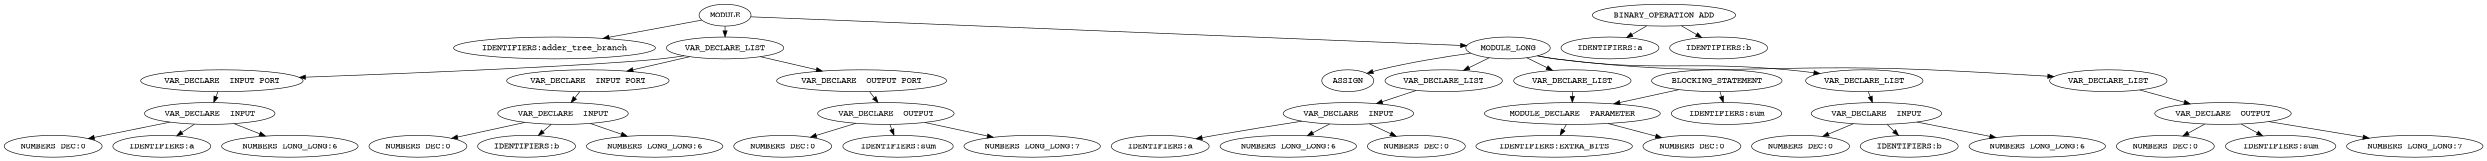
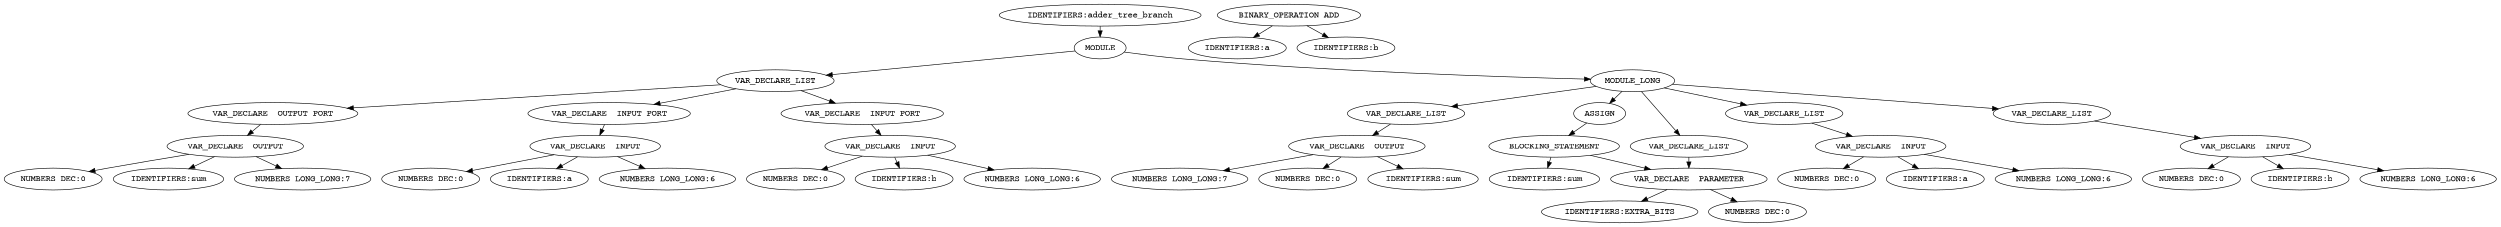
(655, 29) -> (1100, 28)
(1572, 113) -> (1689, 179)
none -> (1580, 128)
